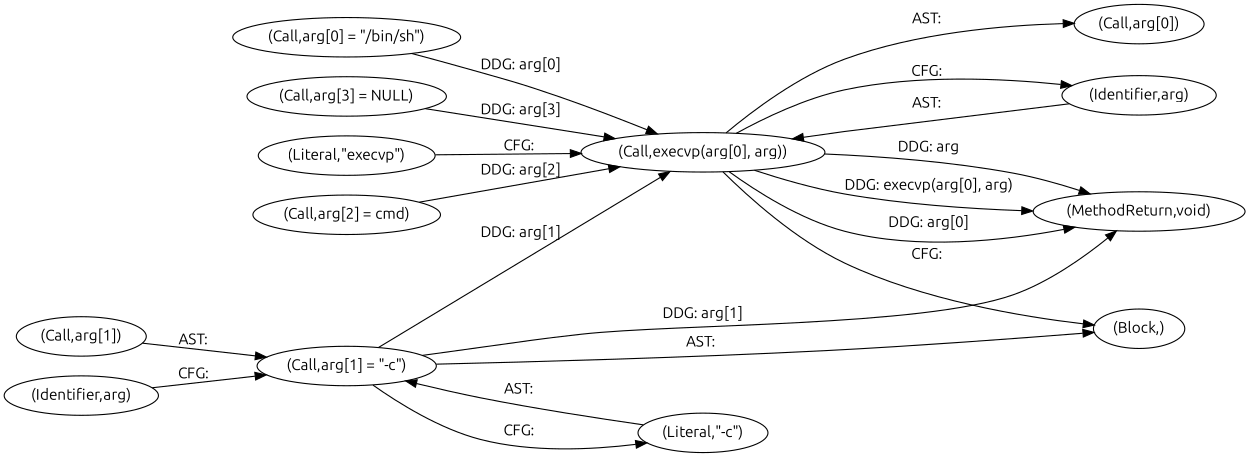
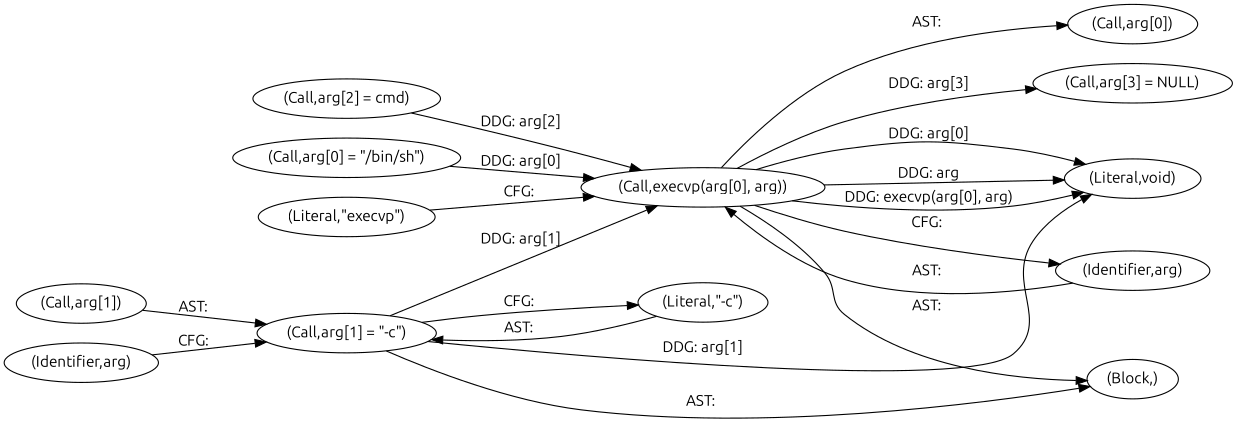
(515, 123) -> (877, 113)
(1139, 211) -> (1133, 179)
(929, 255) -> (929, 306)
